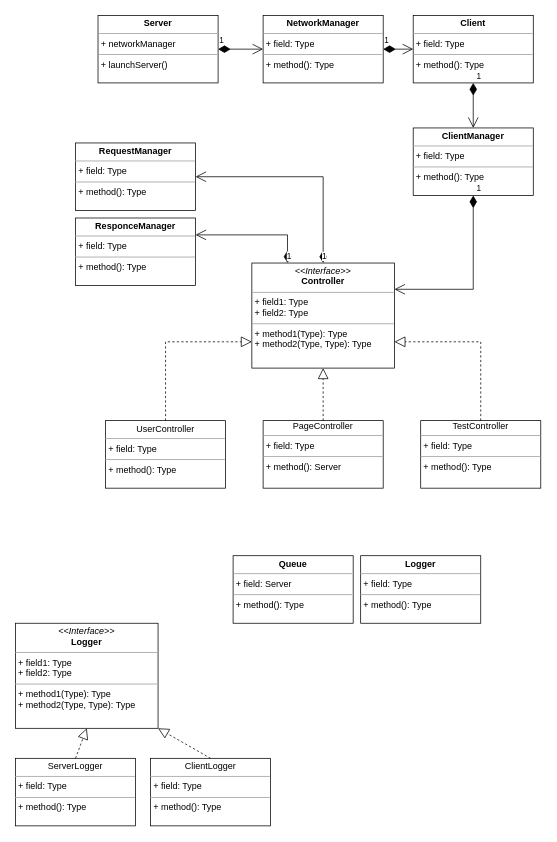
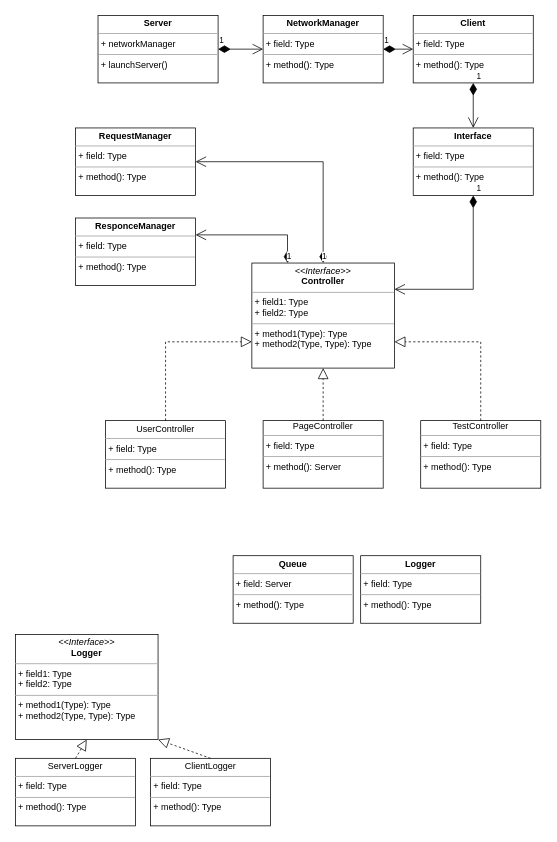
(450, 144) -> (450, 144)
(135, 177) -> (135, 162)
(87, 675) -> (87, 687)
